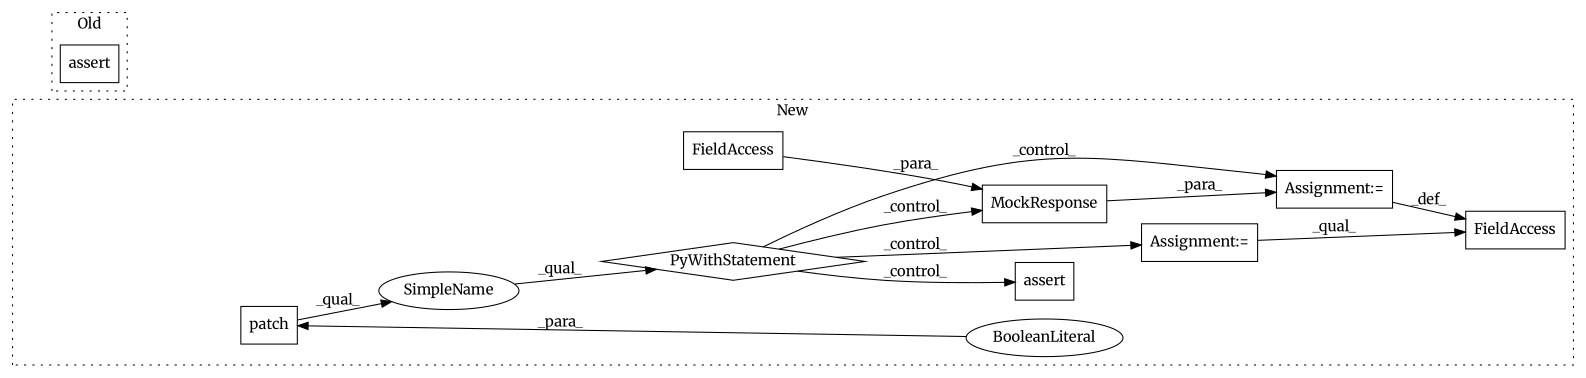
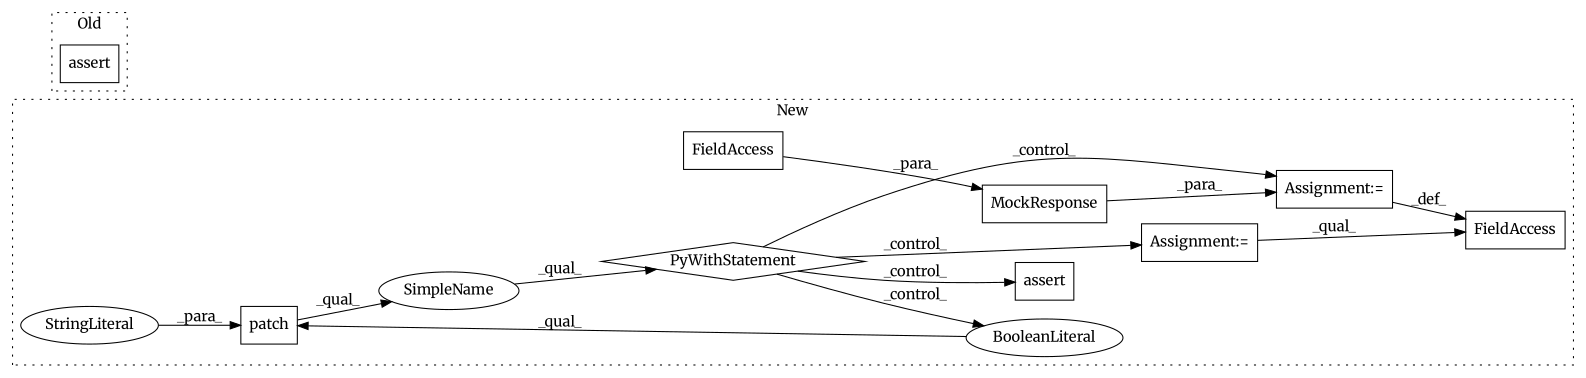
(875, 227) -> (875, 301)
(560, 323) -> (560, 323)
none -> (90, 325)
